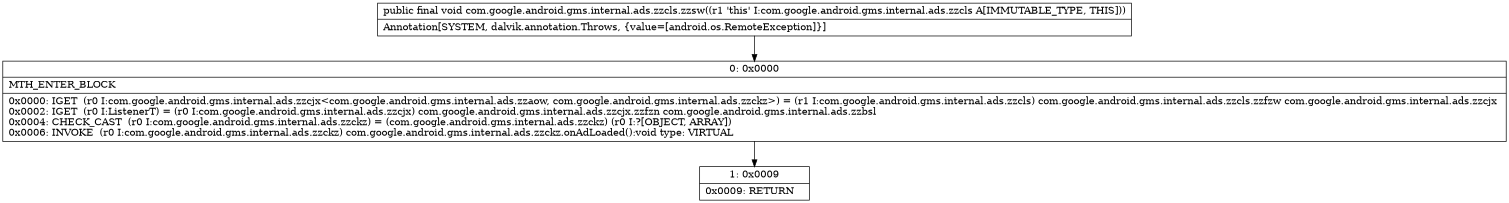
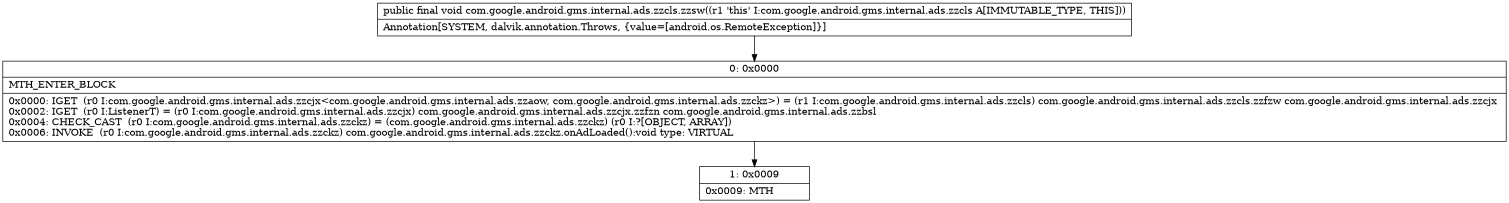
(754, 191) -> (744, 191)
